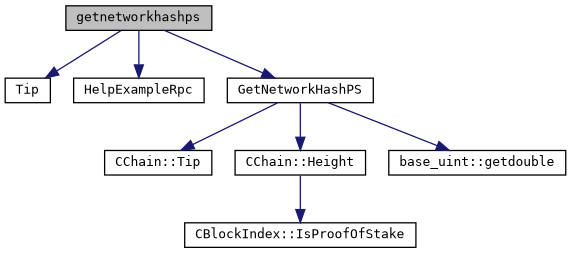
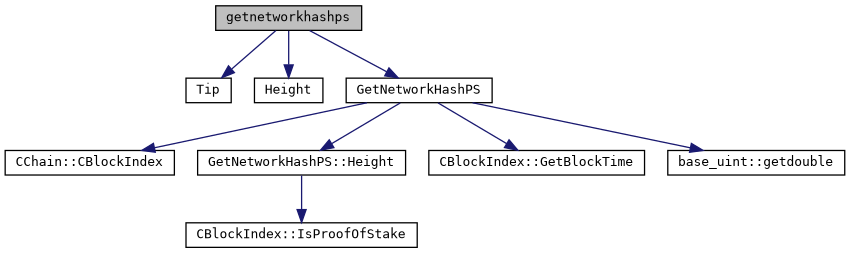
(139, 90) -> (289, 90)
(158, 163) -> (90, 163)
(300, 163) -> (302, 163)
none -> (537, 163)
